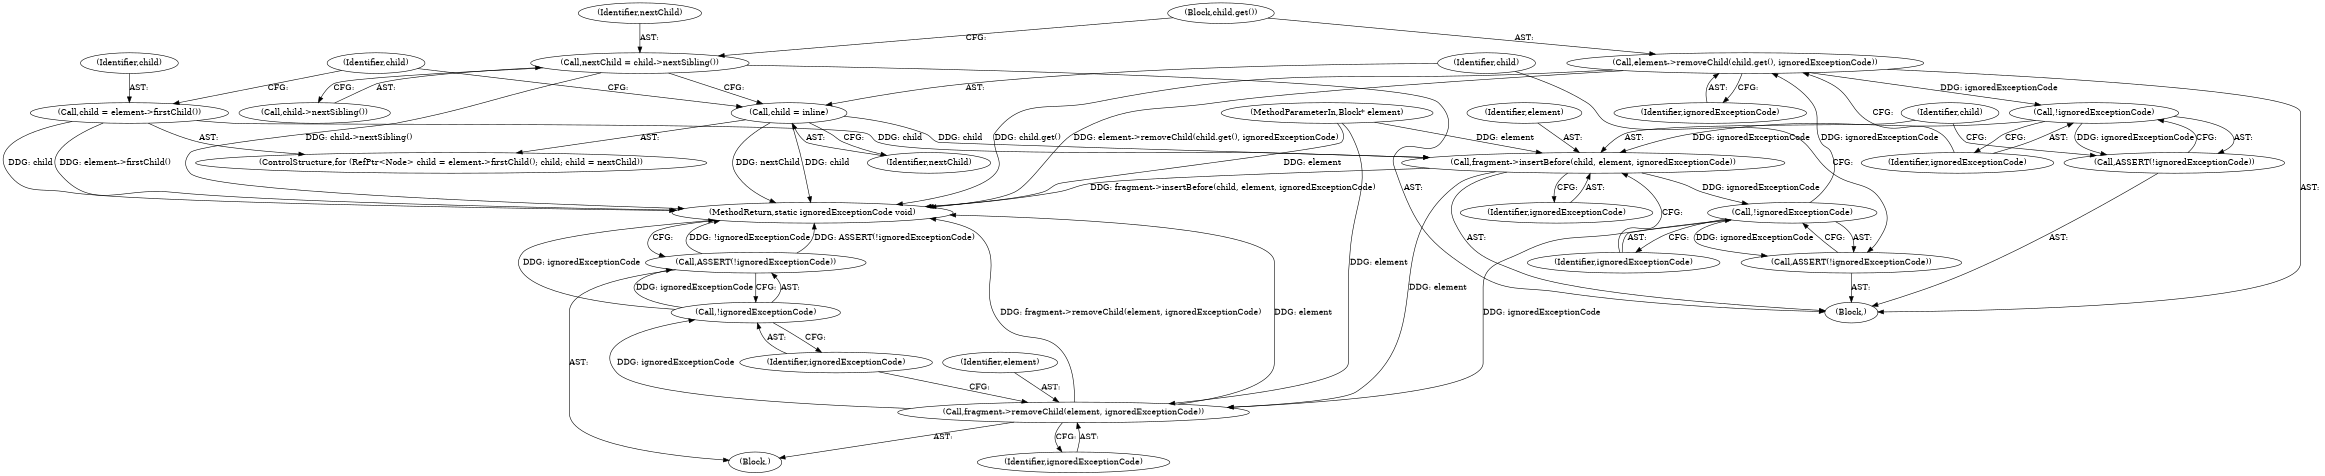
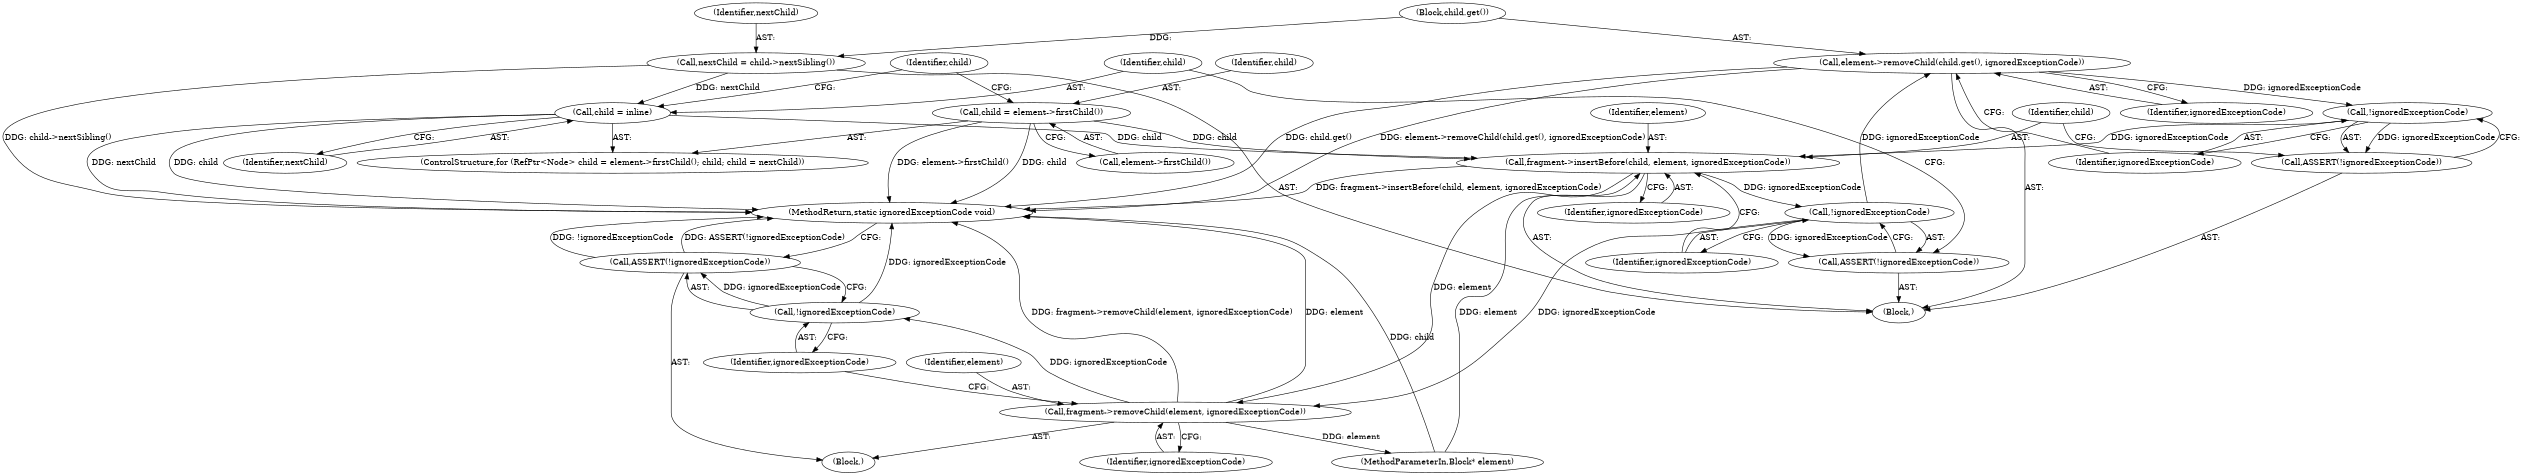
(977, 38) -> (1162, 38)
(735, 88) -> (728, 88)
(315, 113) -> none
none -> (1155, 163)
(1312, 163) -> (1412, 338)
(1348, 331) -> (1305, 437)
